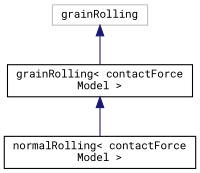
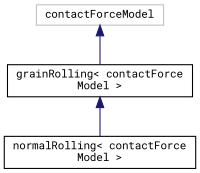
(100, 15) -> (100, 15)
